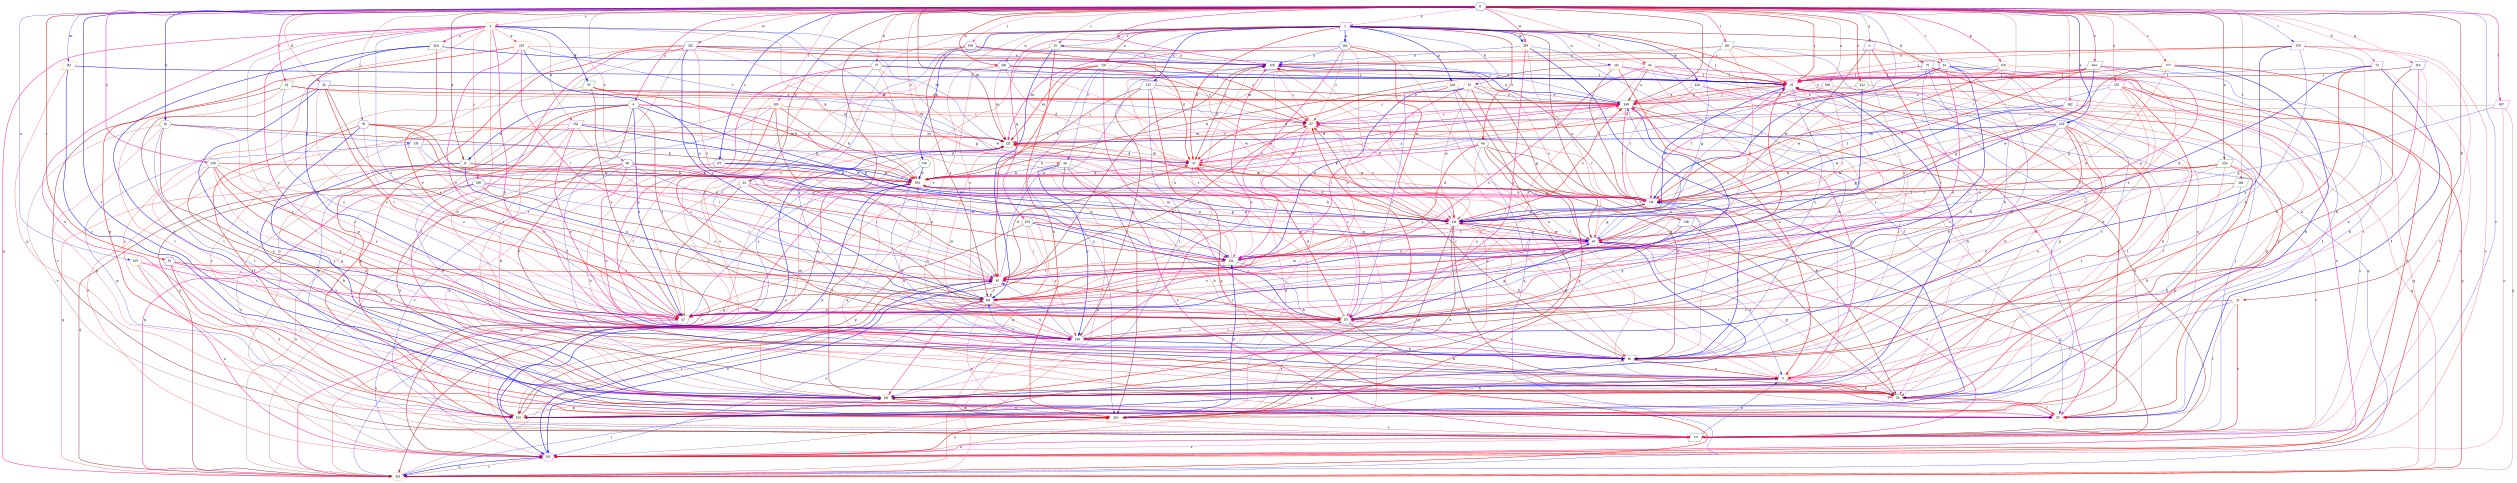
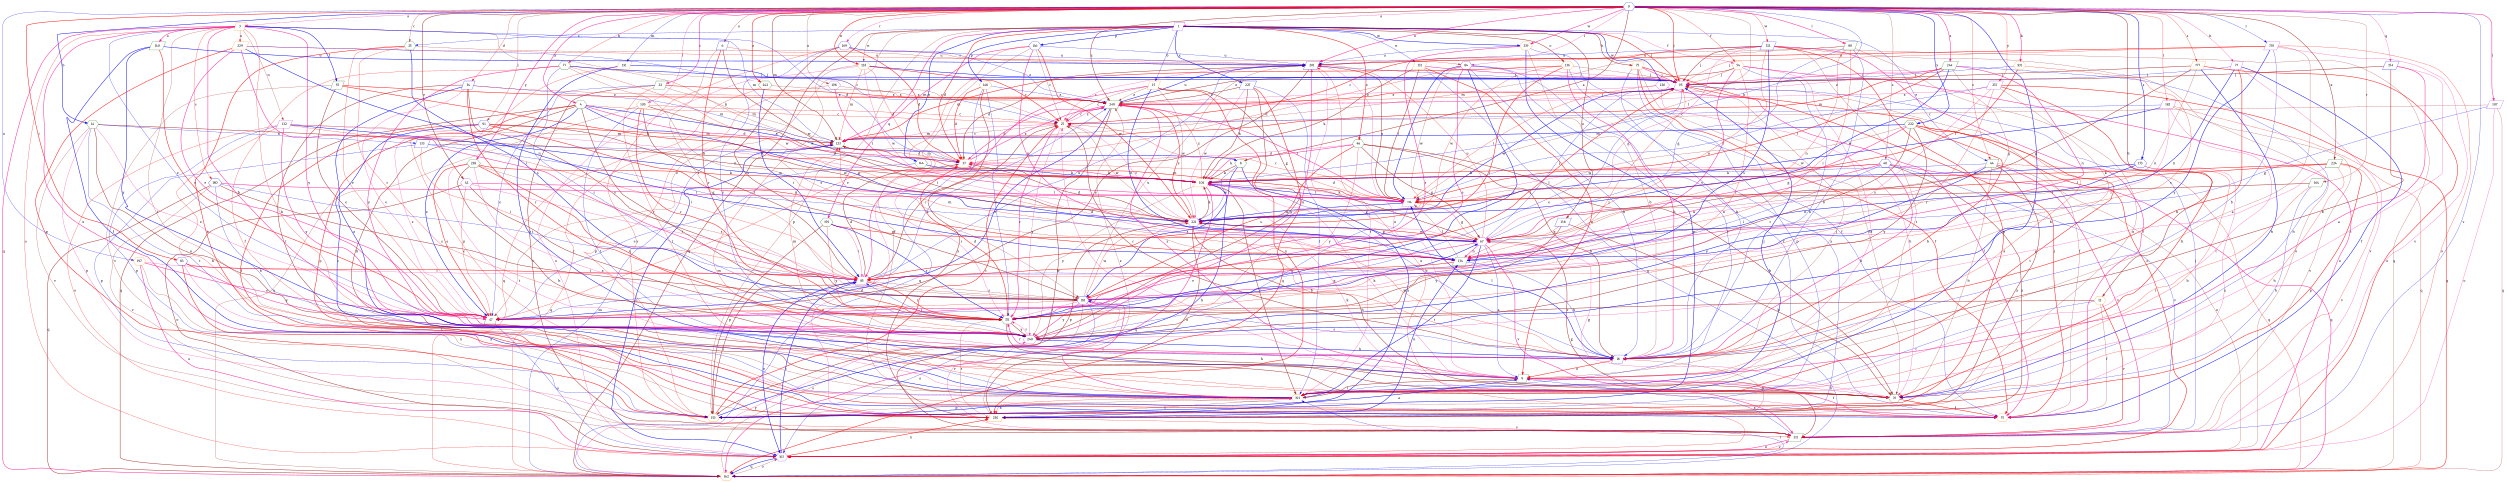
(1004, 65) -> (864, 65)
(1928, 65) -> (1638, 65)
(2062, 124) -> (1911, 124)
(62, 311) -> none
